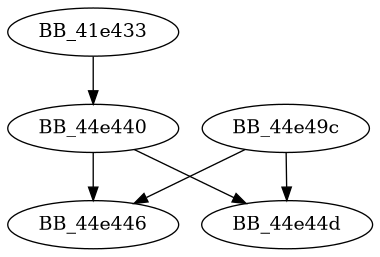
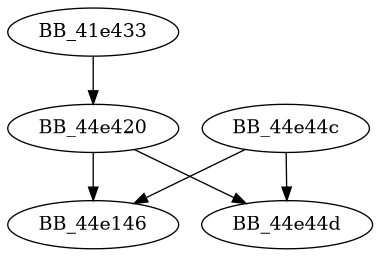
(93, 128) -> (93, 128)
(286, 128) -> (286, 128)
(93, 225) -> (93, 225)
